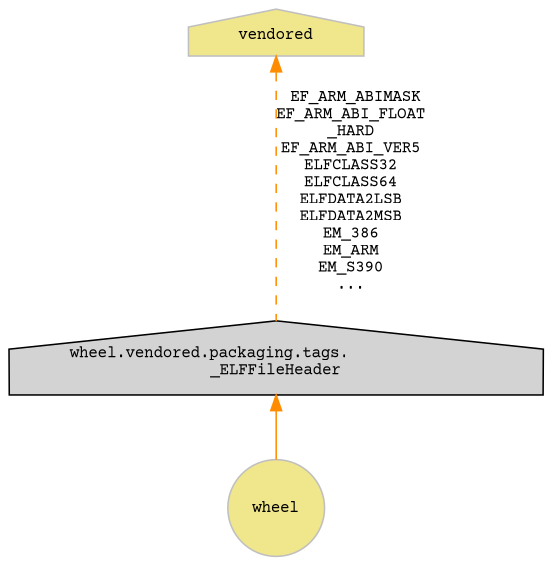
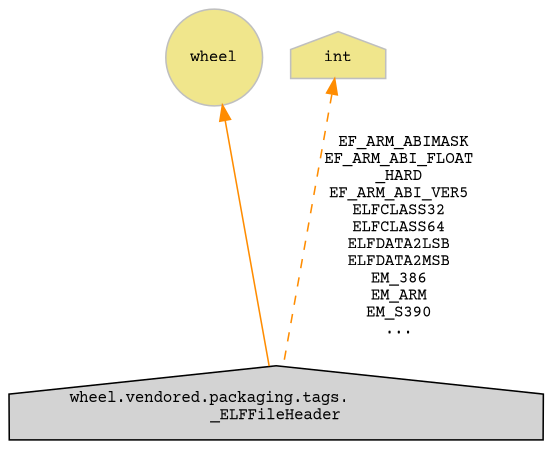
(276, 35) -> (338, 58)
(276, 435) -> (247, 243)
